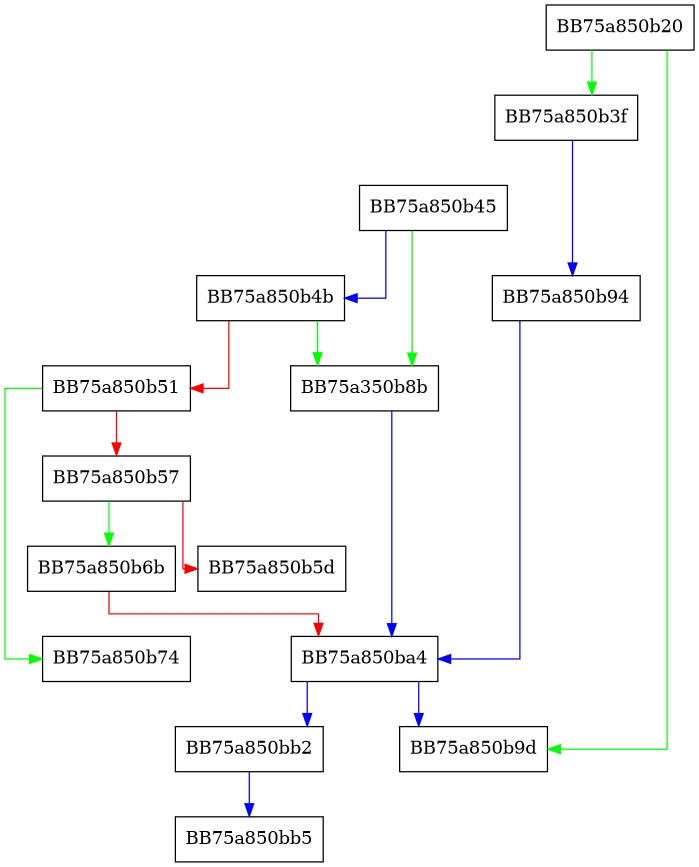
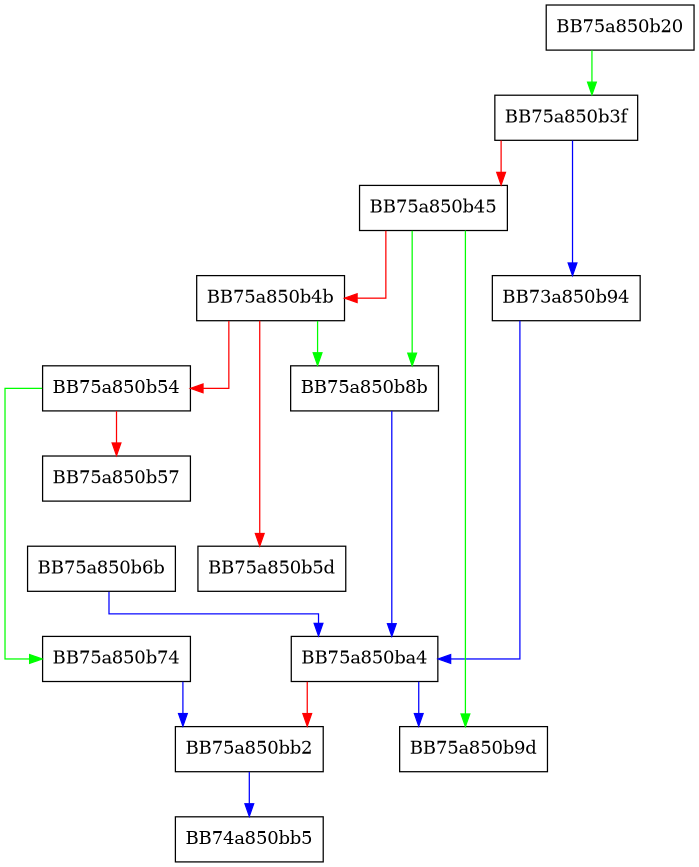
none -> (501, 156)
(386, 279) -> (386, 279)
(566, 298) -> (566, 298)
(117, 388) -> (117, 388)
(365, 388) -> (365, 388)
(667, 453) -> (465, 472)
(109, 517) -> none
(183, 536) -> (260, 427)
(207, 614) -> (207, 614)
none -> (183, 698)
(307, 698) -> (307, 698)
(249, 839) -> (249, 839)
